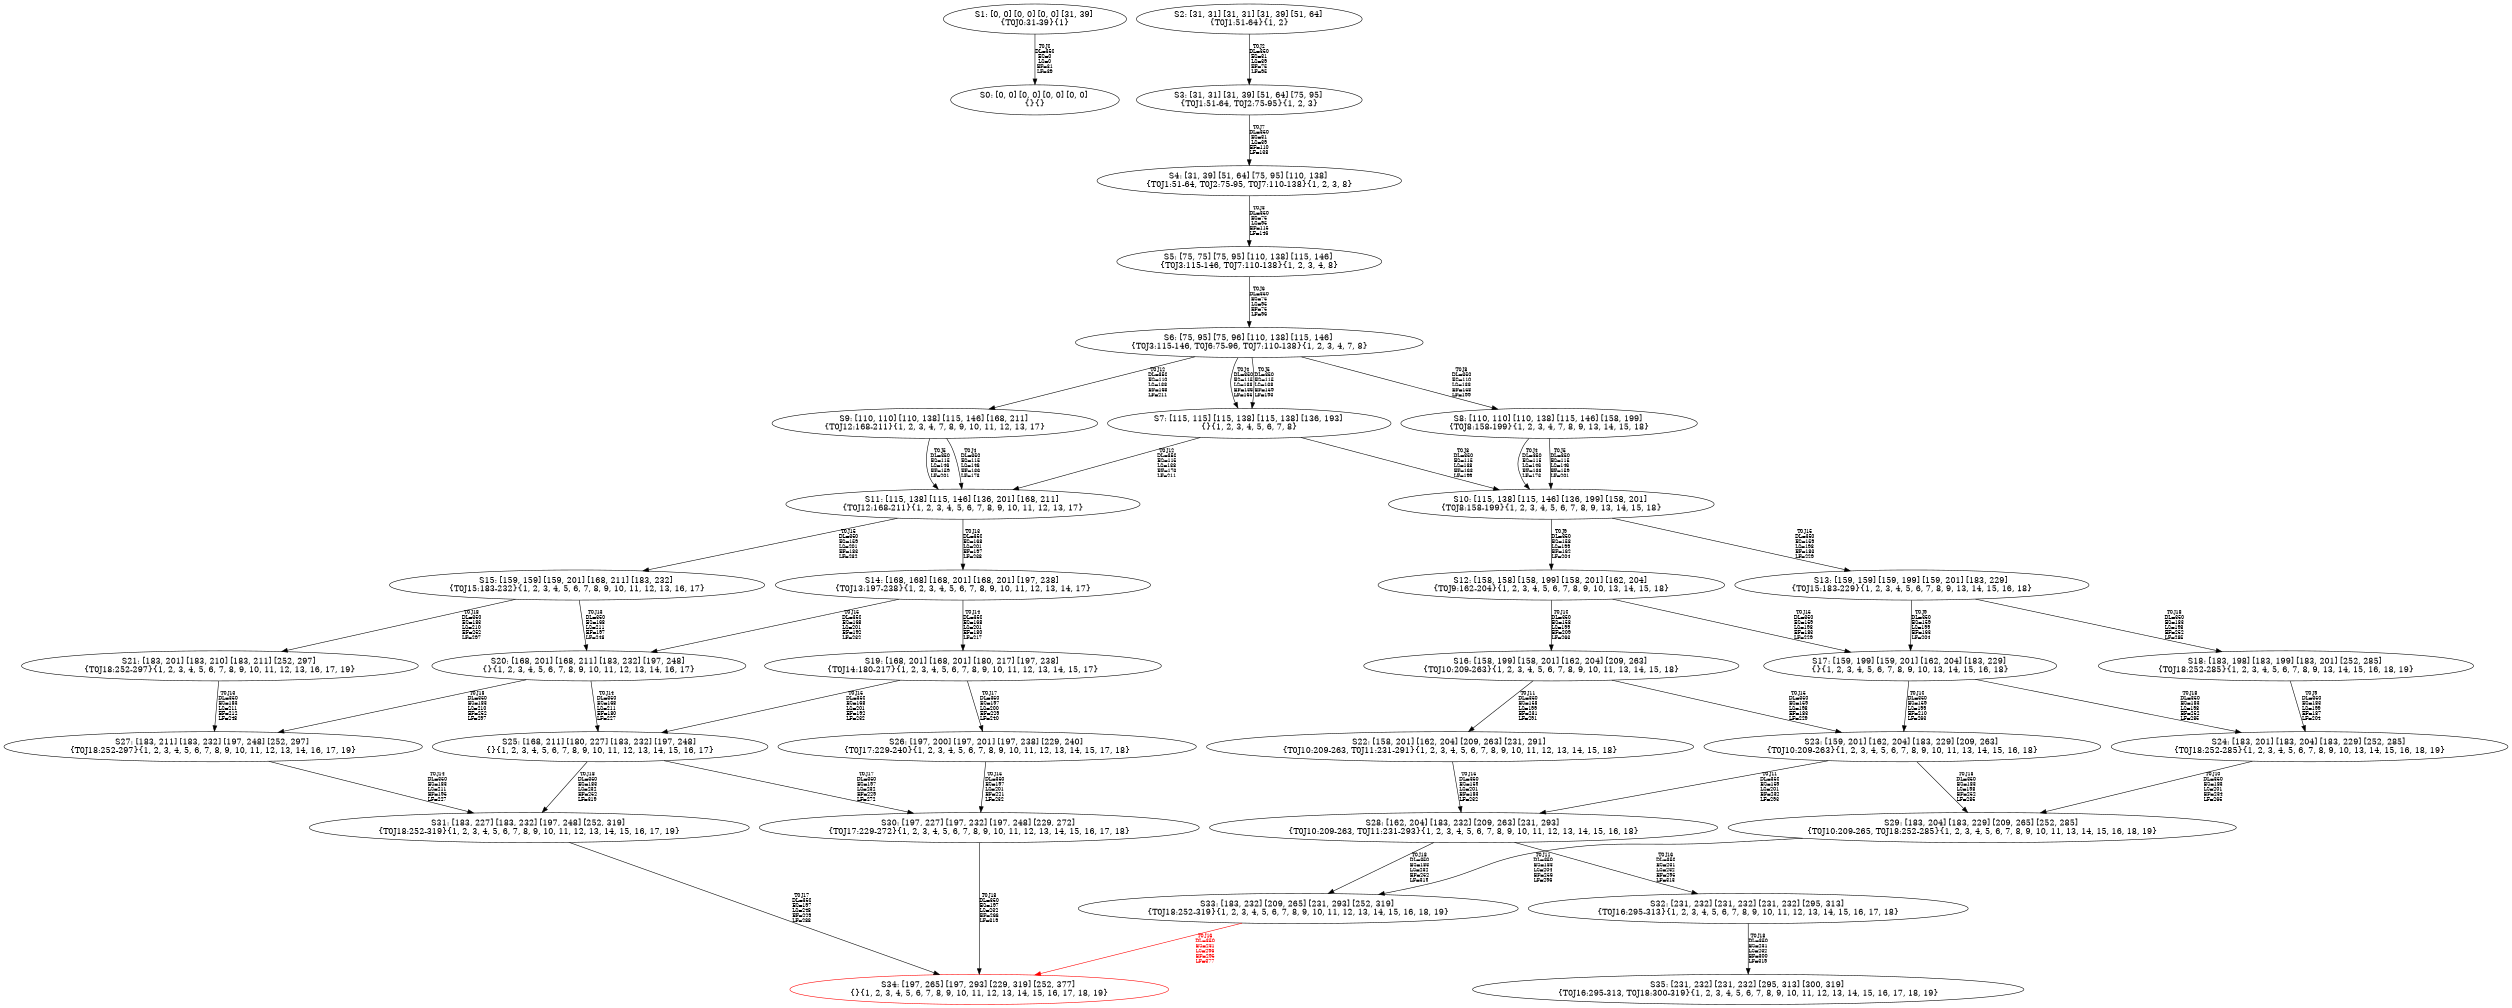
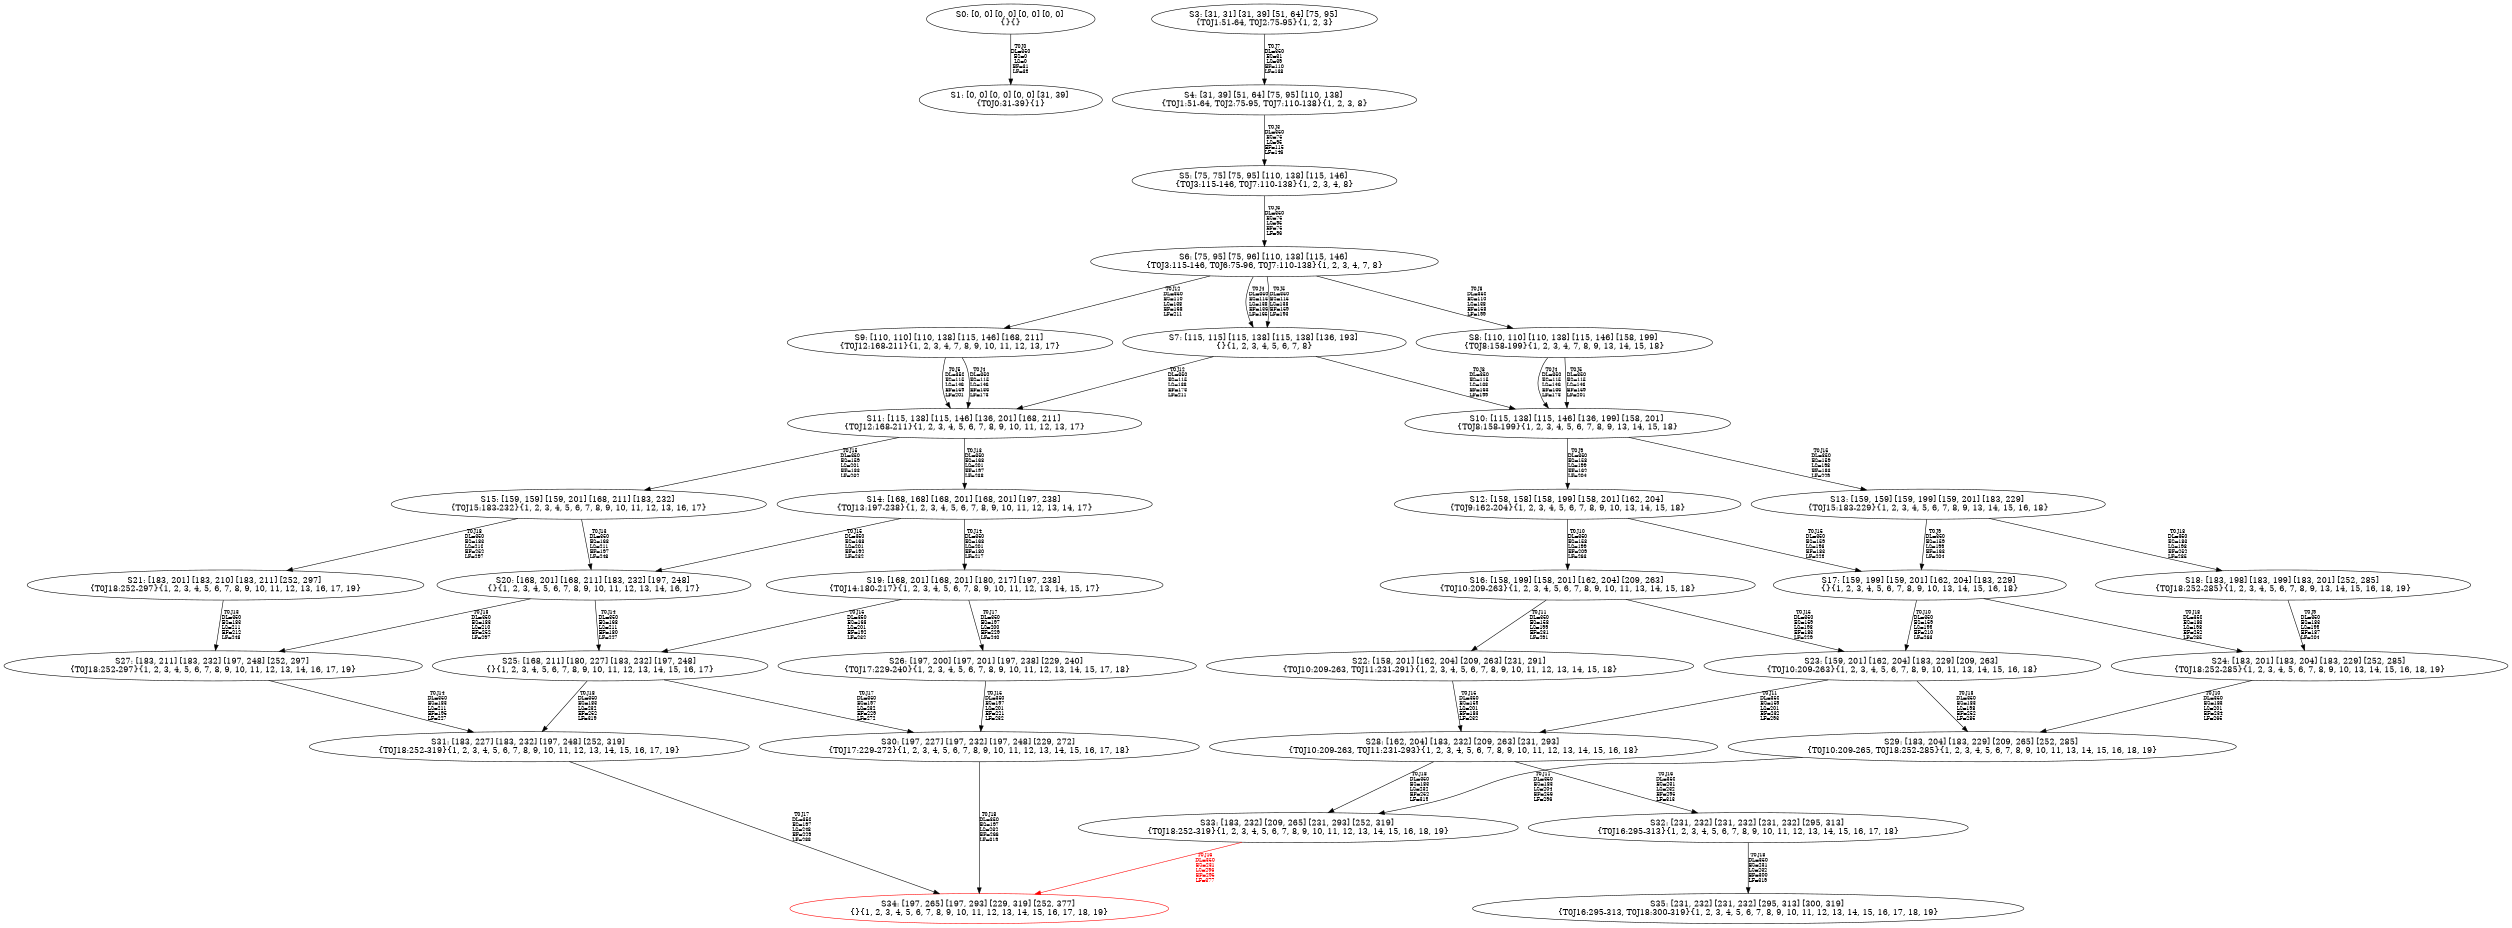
(1249, 19) -> none
(1035, 57) -> (1011, 57)
